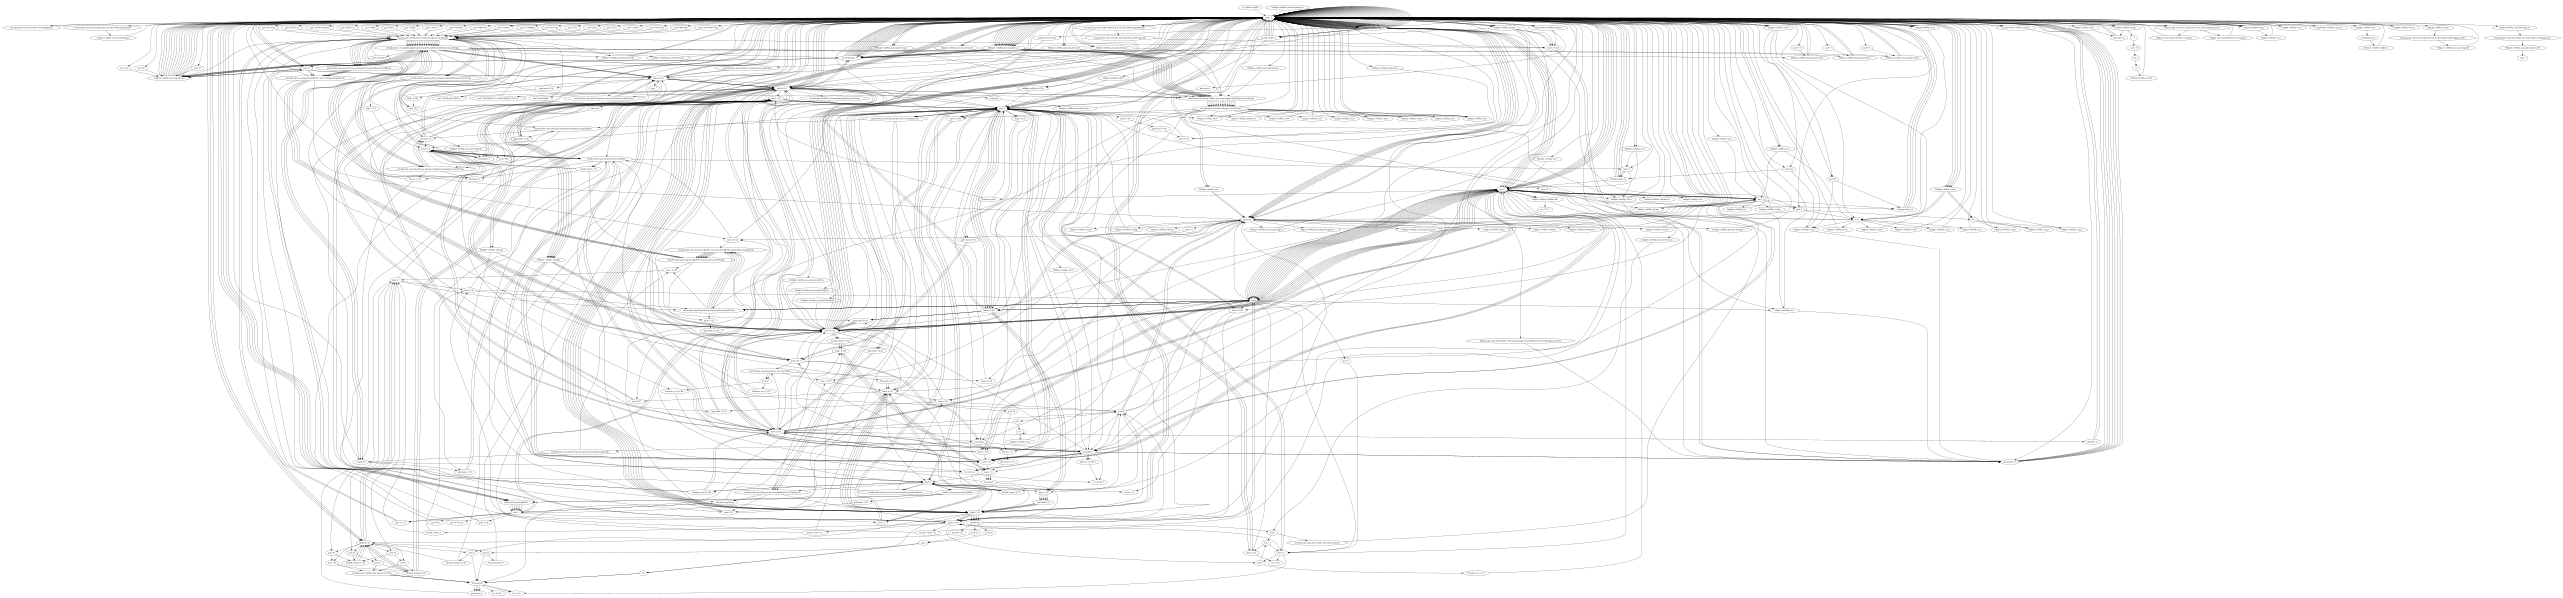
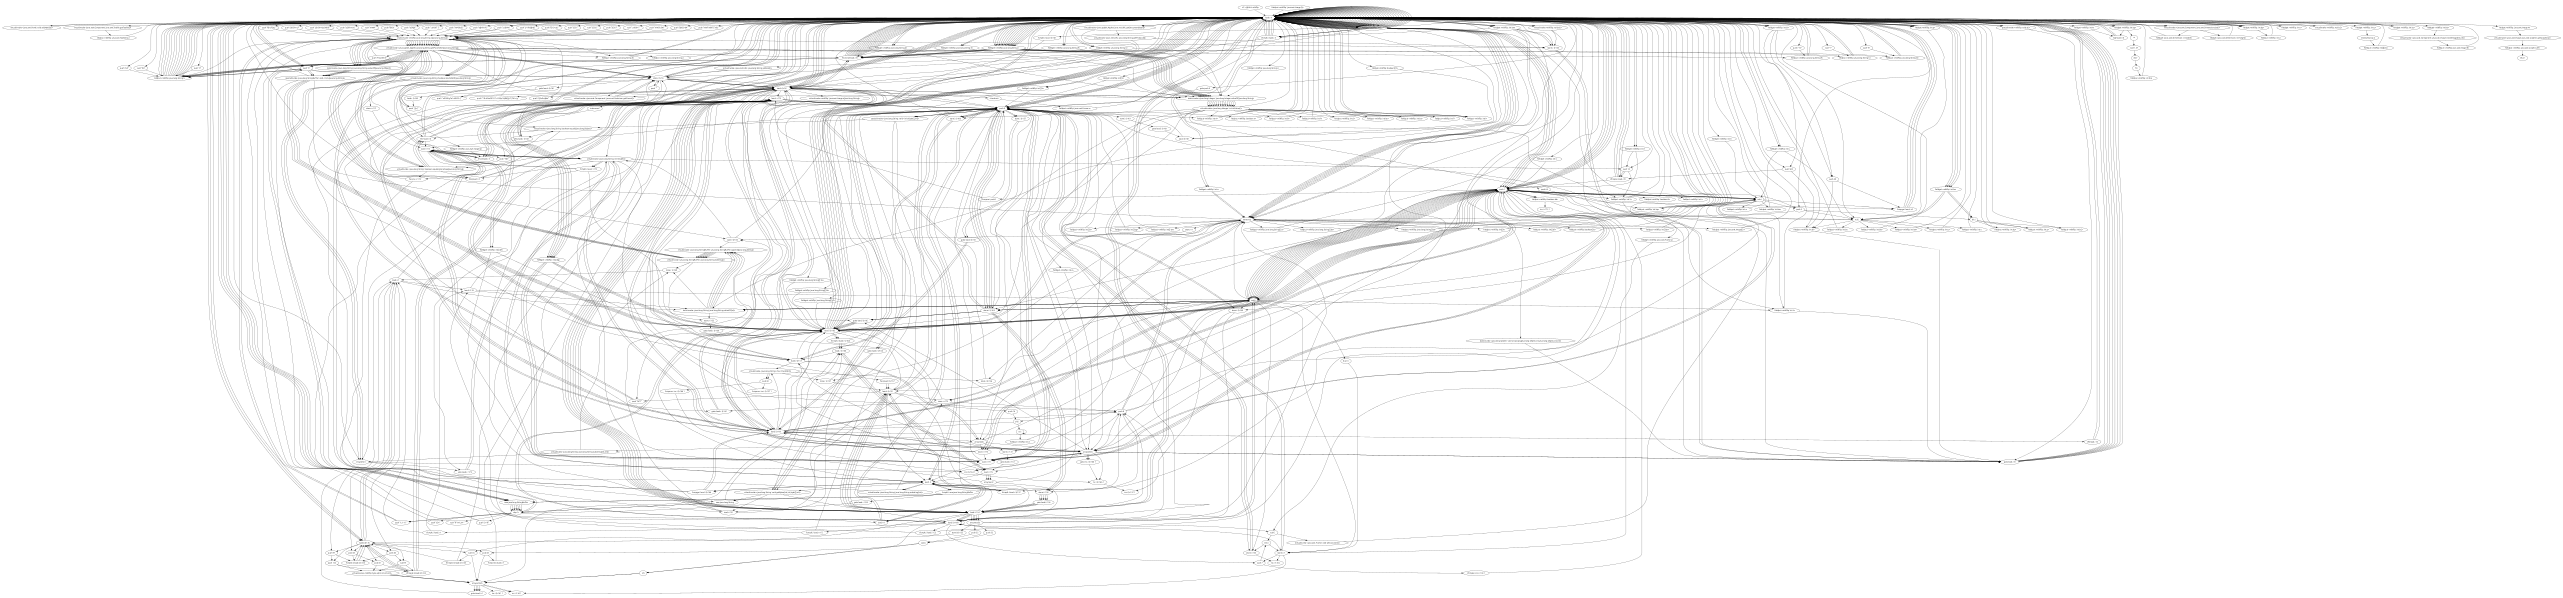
(485, 283) -> (499, 348)
(1006, 430) -> (1014, 416)
(788, 457) -> (789, 436)
(987, 466) -> (961, 469)
(1066, 490) -> (1116, 488)
